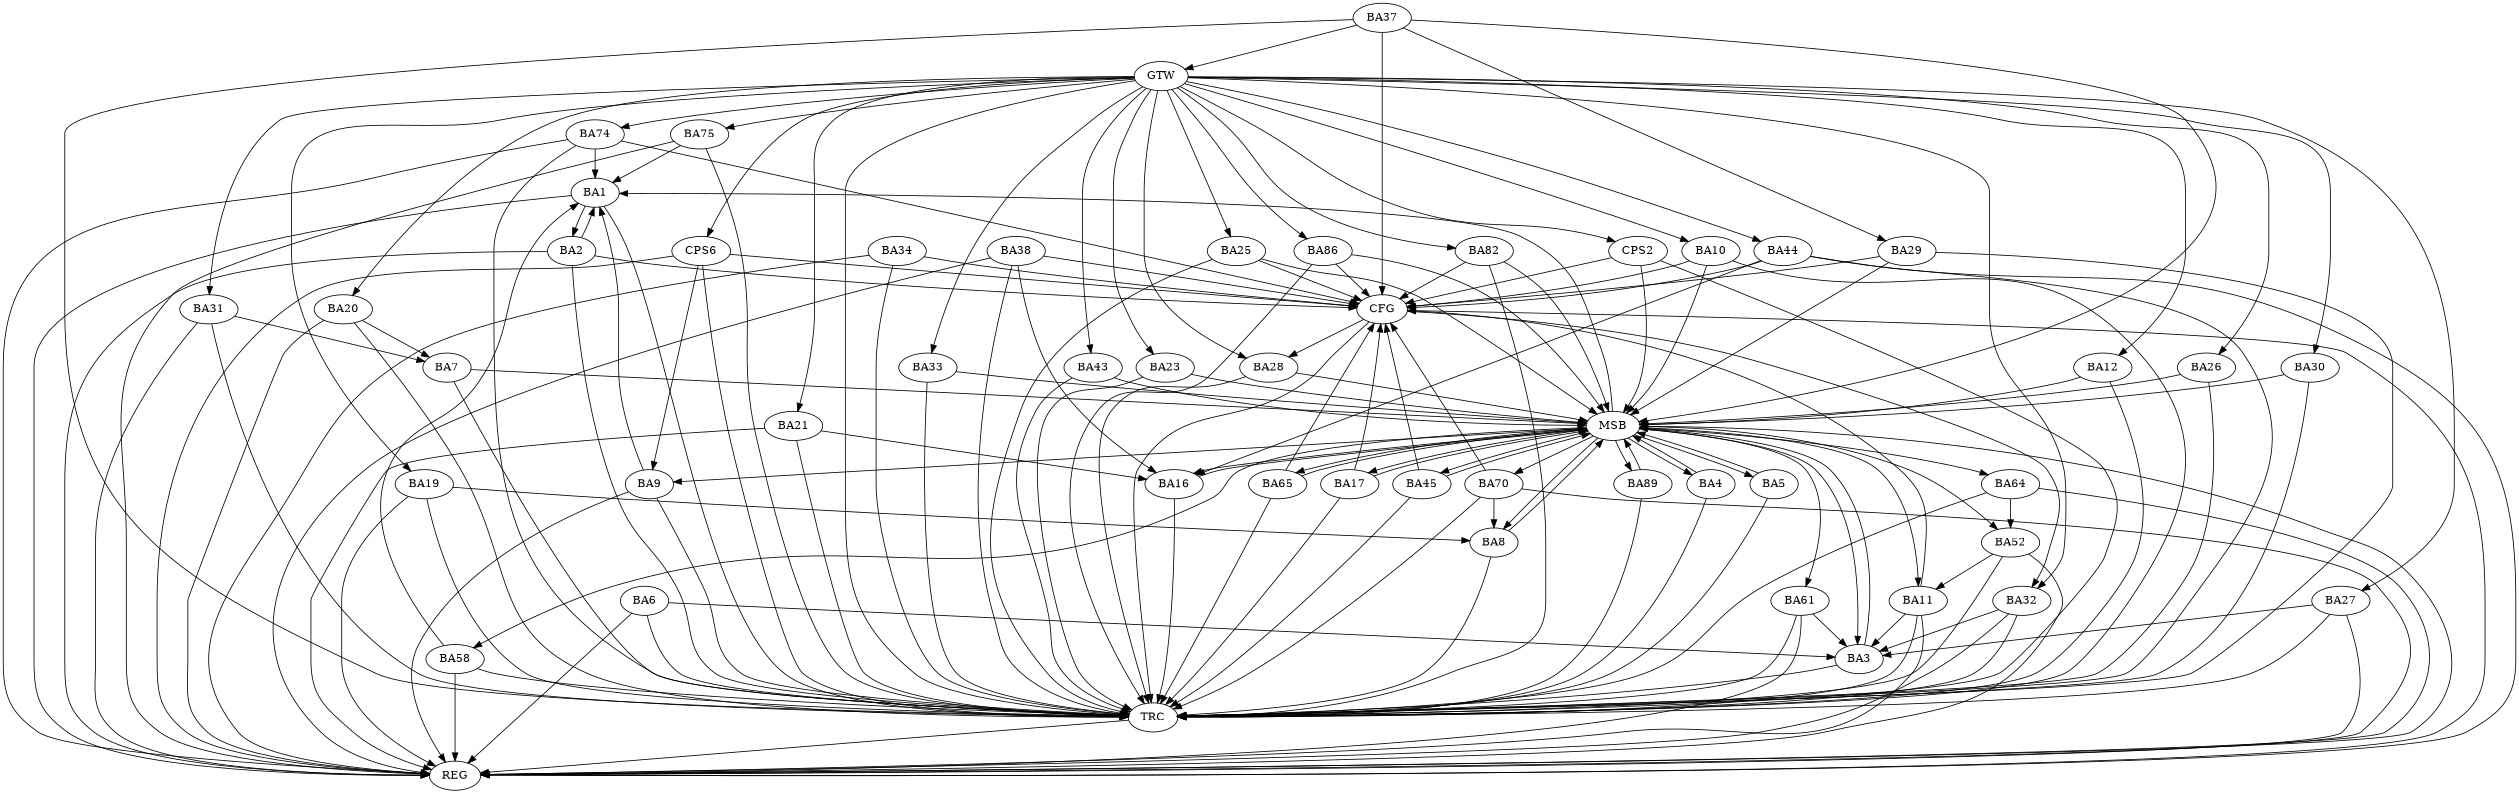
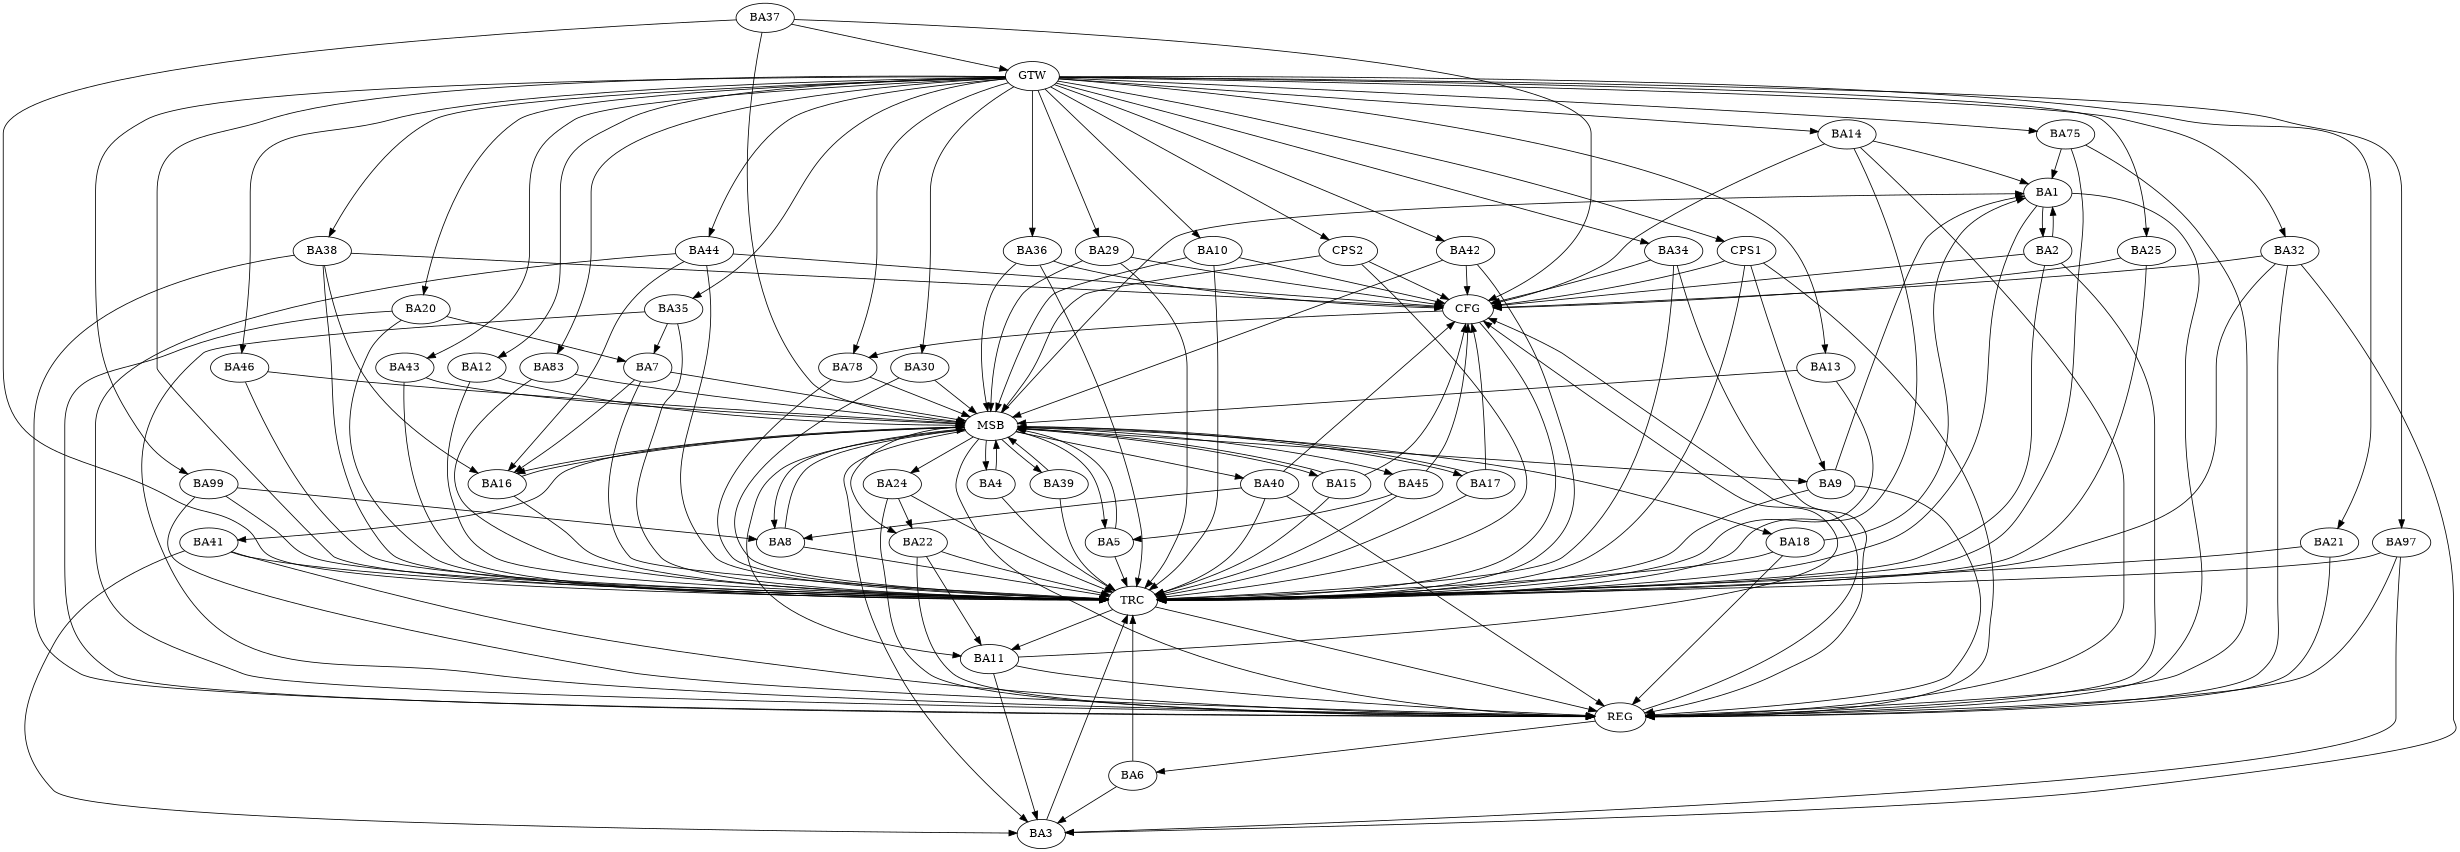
none -> (463, 112)
(1641, 133) -> (1067, 160)
(595, 134) -> (1847, 134)
none -> (1349, 161)
(701, 251) -> (1747, 251)
(1323, 251) -> (1032, 251)
(1484, 251) -> (1466, 251)
(209, 309) -> (674, 309)
(1460, 322) -> none
(928, 368) -> (549, 368)
(1165, 368) -> (1826, 368)
(1269, 368) -> (848, 368)
(2206, 368) -> (240, 368)
(1793, 372) -> (2016, 279)
(972, 453) -> (579, 426)
(1514, 455) -> (1268, 522)
(1829, 469) -> none
(424, 484) -> (209, 484)
(1278, 484) -> (1342, 484)
(1494, 484) -> (1270, 484)
(1643, 484) -> (1059, 484)
(2011, 484) -> (892, 484)
(2011, 543) -> (918, 543)
(1800, 601) -> (209, 543)
(2341, 601) -> (2402, 543)
(455, 659) -> (1795, 543)
(549, 689) -> (1380, 746)
(1573, 711) -> (1066, 628)
